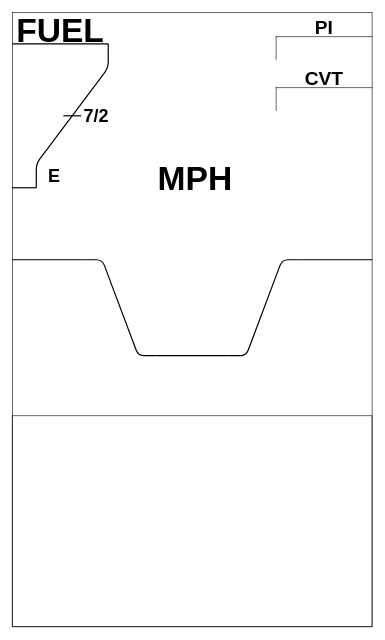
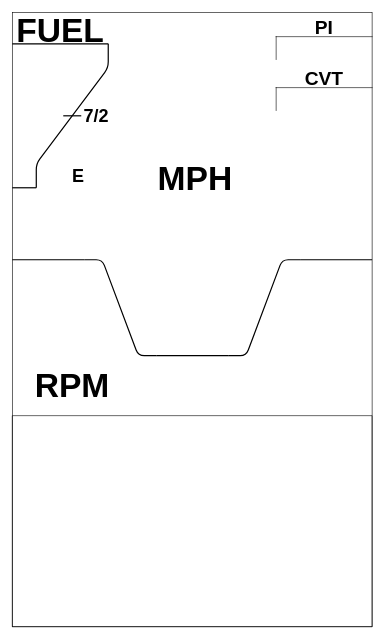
(54, 176) -> (78, 176)
none -> (72, 386)
